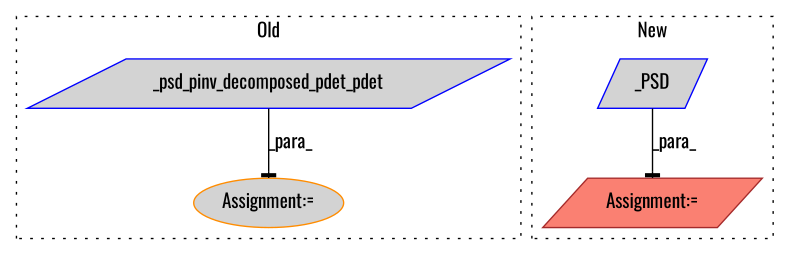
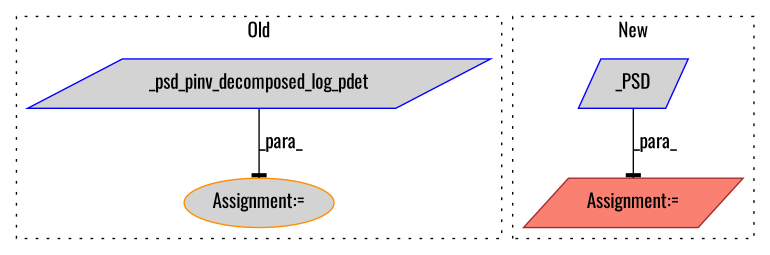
(269, 84) -> (259, 84)
